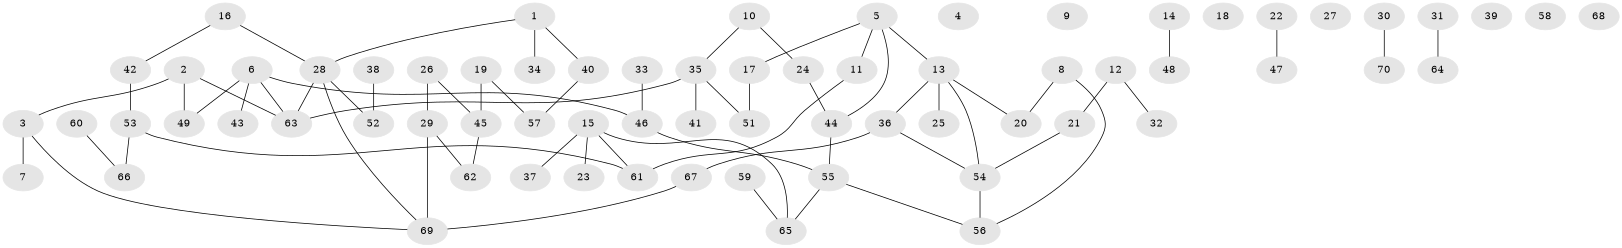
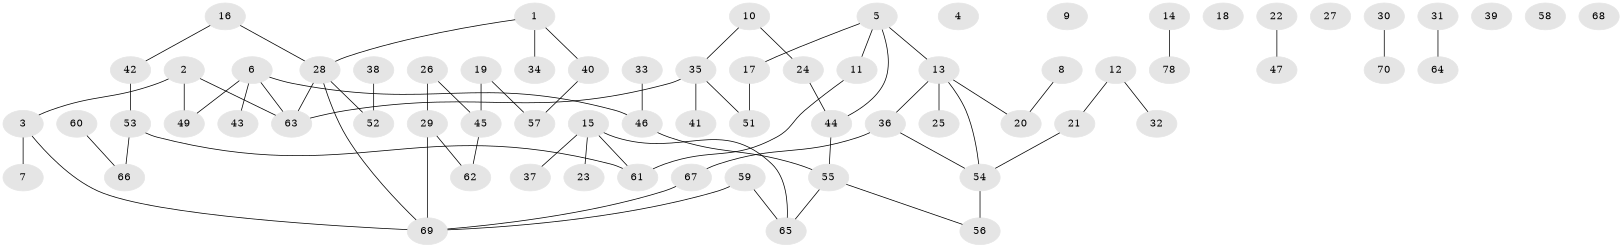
(1169, 70) -> (1169, 70)
(1081, 166) -> none
none -> (590, 217)
